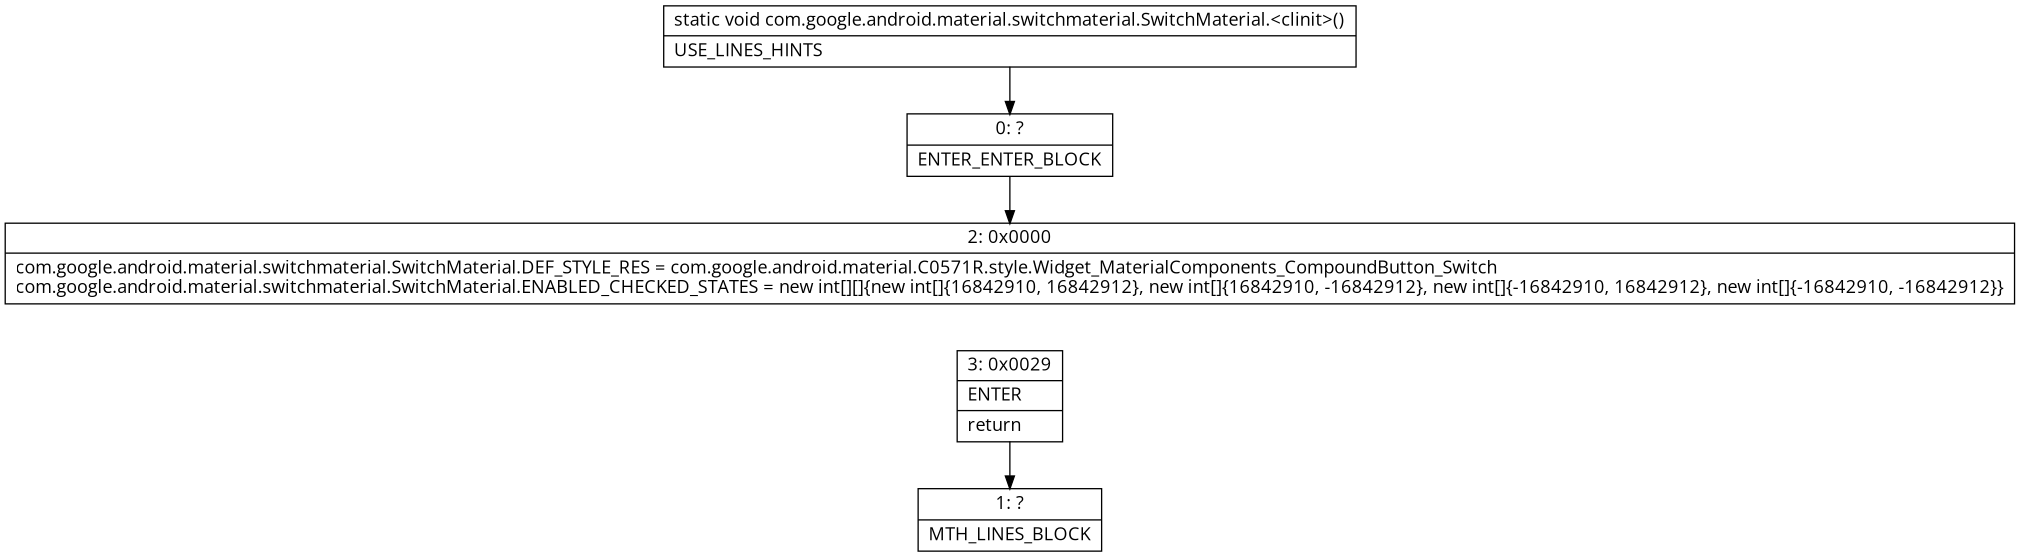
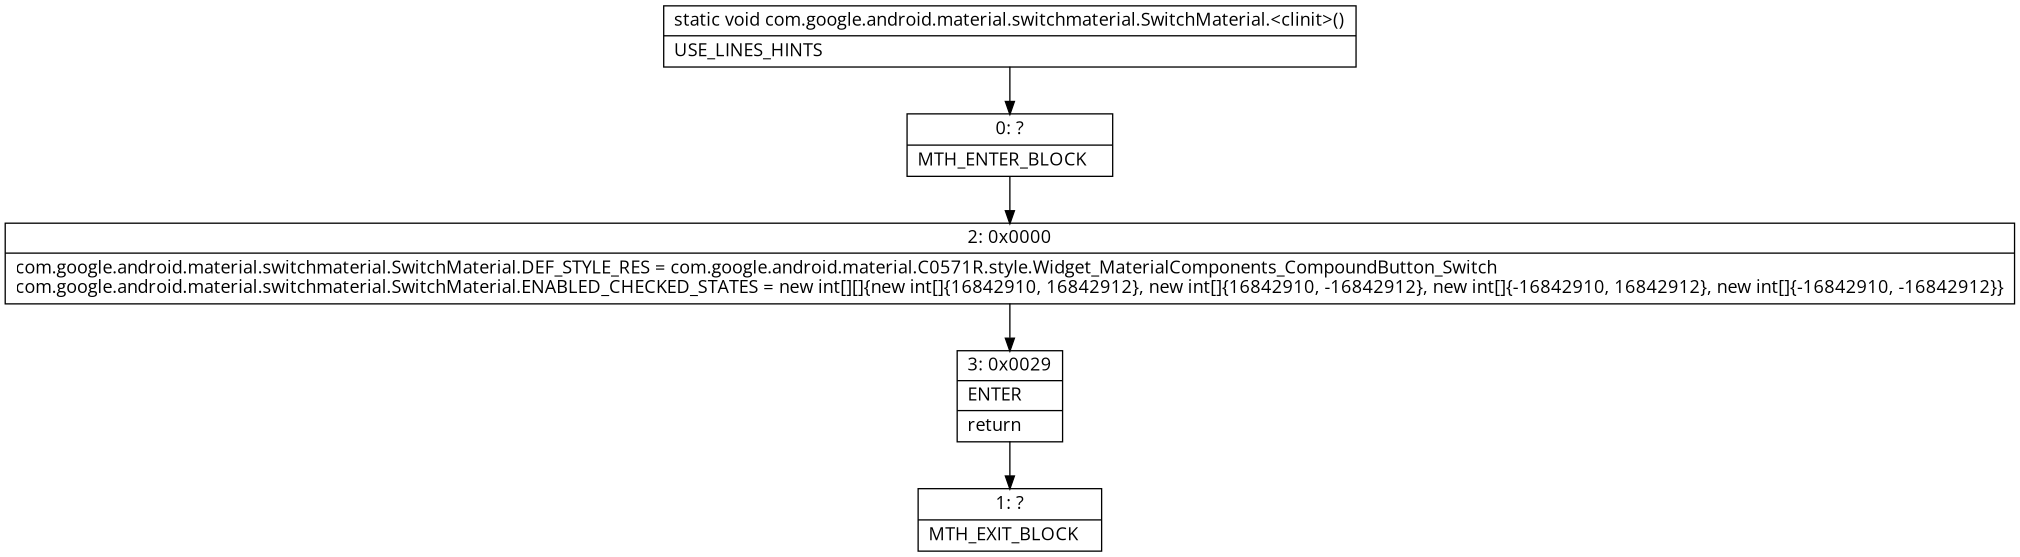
(1010, 160) -> (1002, 160)
none -> (1010, 321)
(1010, 535) -> (1003, 535)
